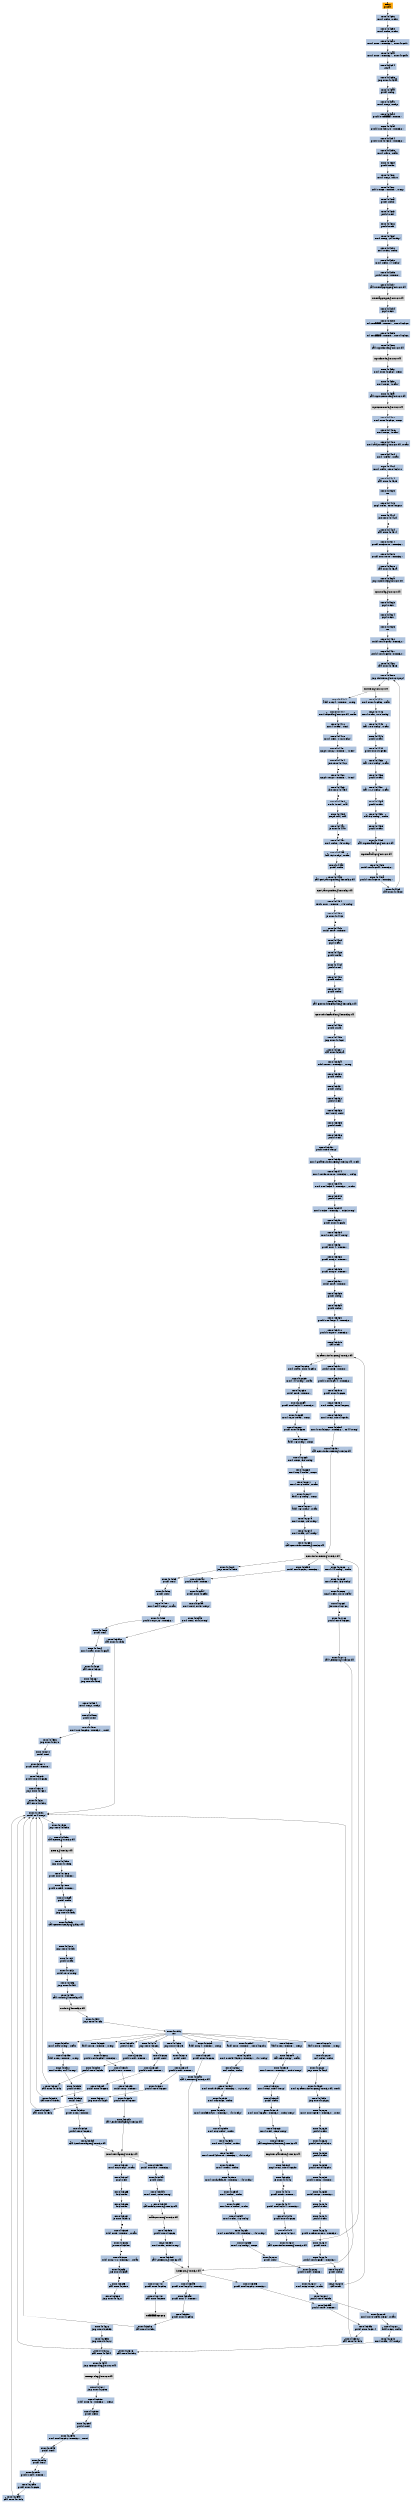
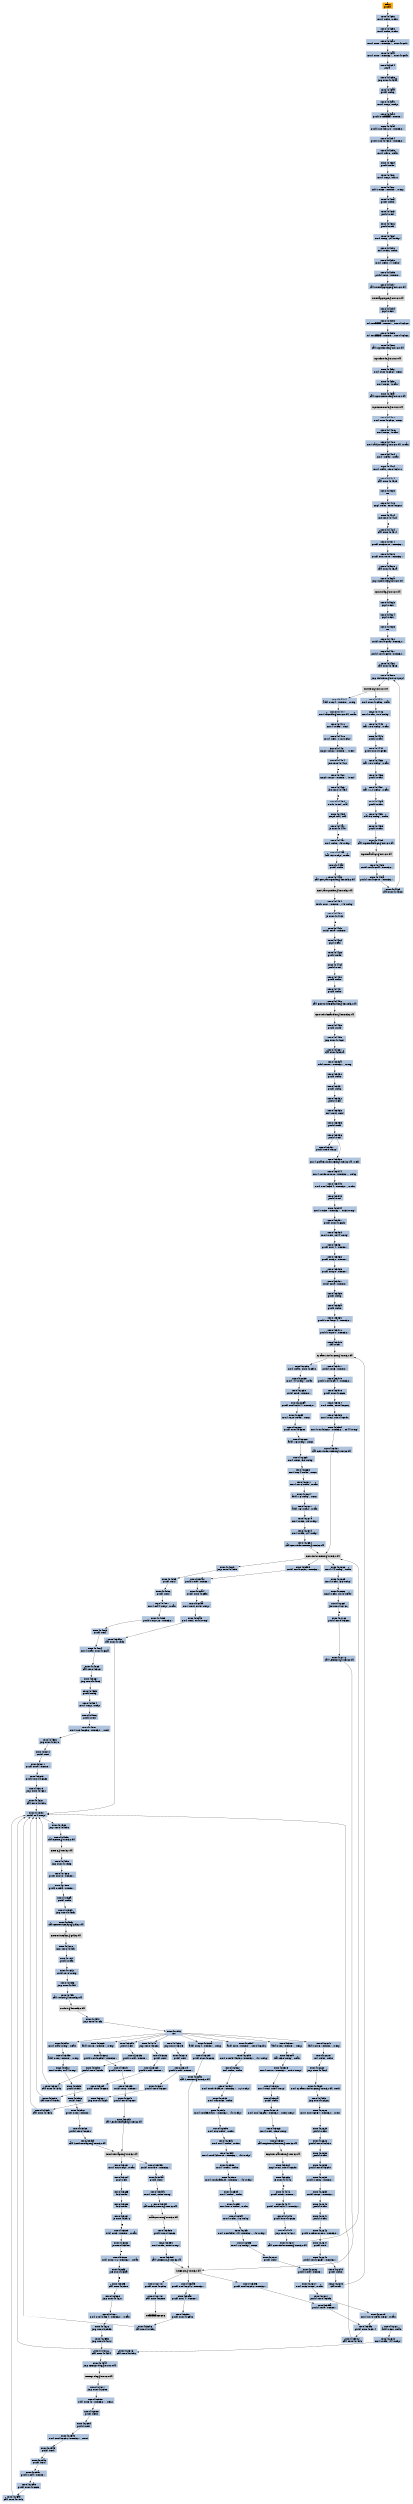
(338, 750) -> (338, 750)
(330, 1154) -> (340, 1148)
none -> (196, 1611)
none -> (90, 1692)
none -> (66, 1936)
(174, 2038) -> none
none -> (110, 2316)
(384, 2321) -> (372, 2321)
